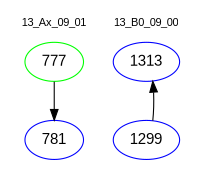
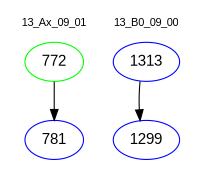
(54, 62) -> (54, 62)
(154, 107) -> (139, 95)
